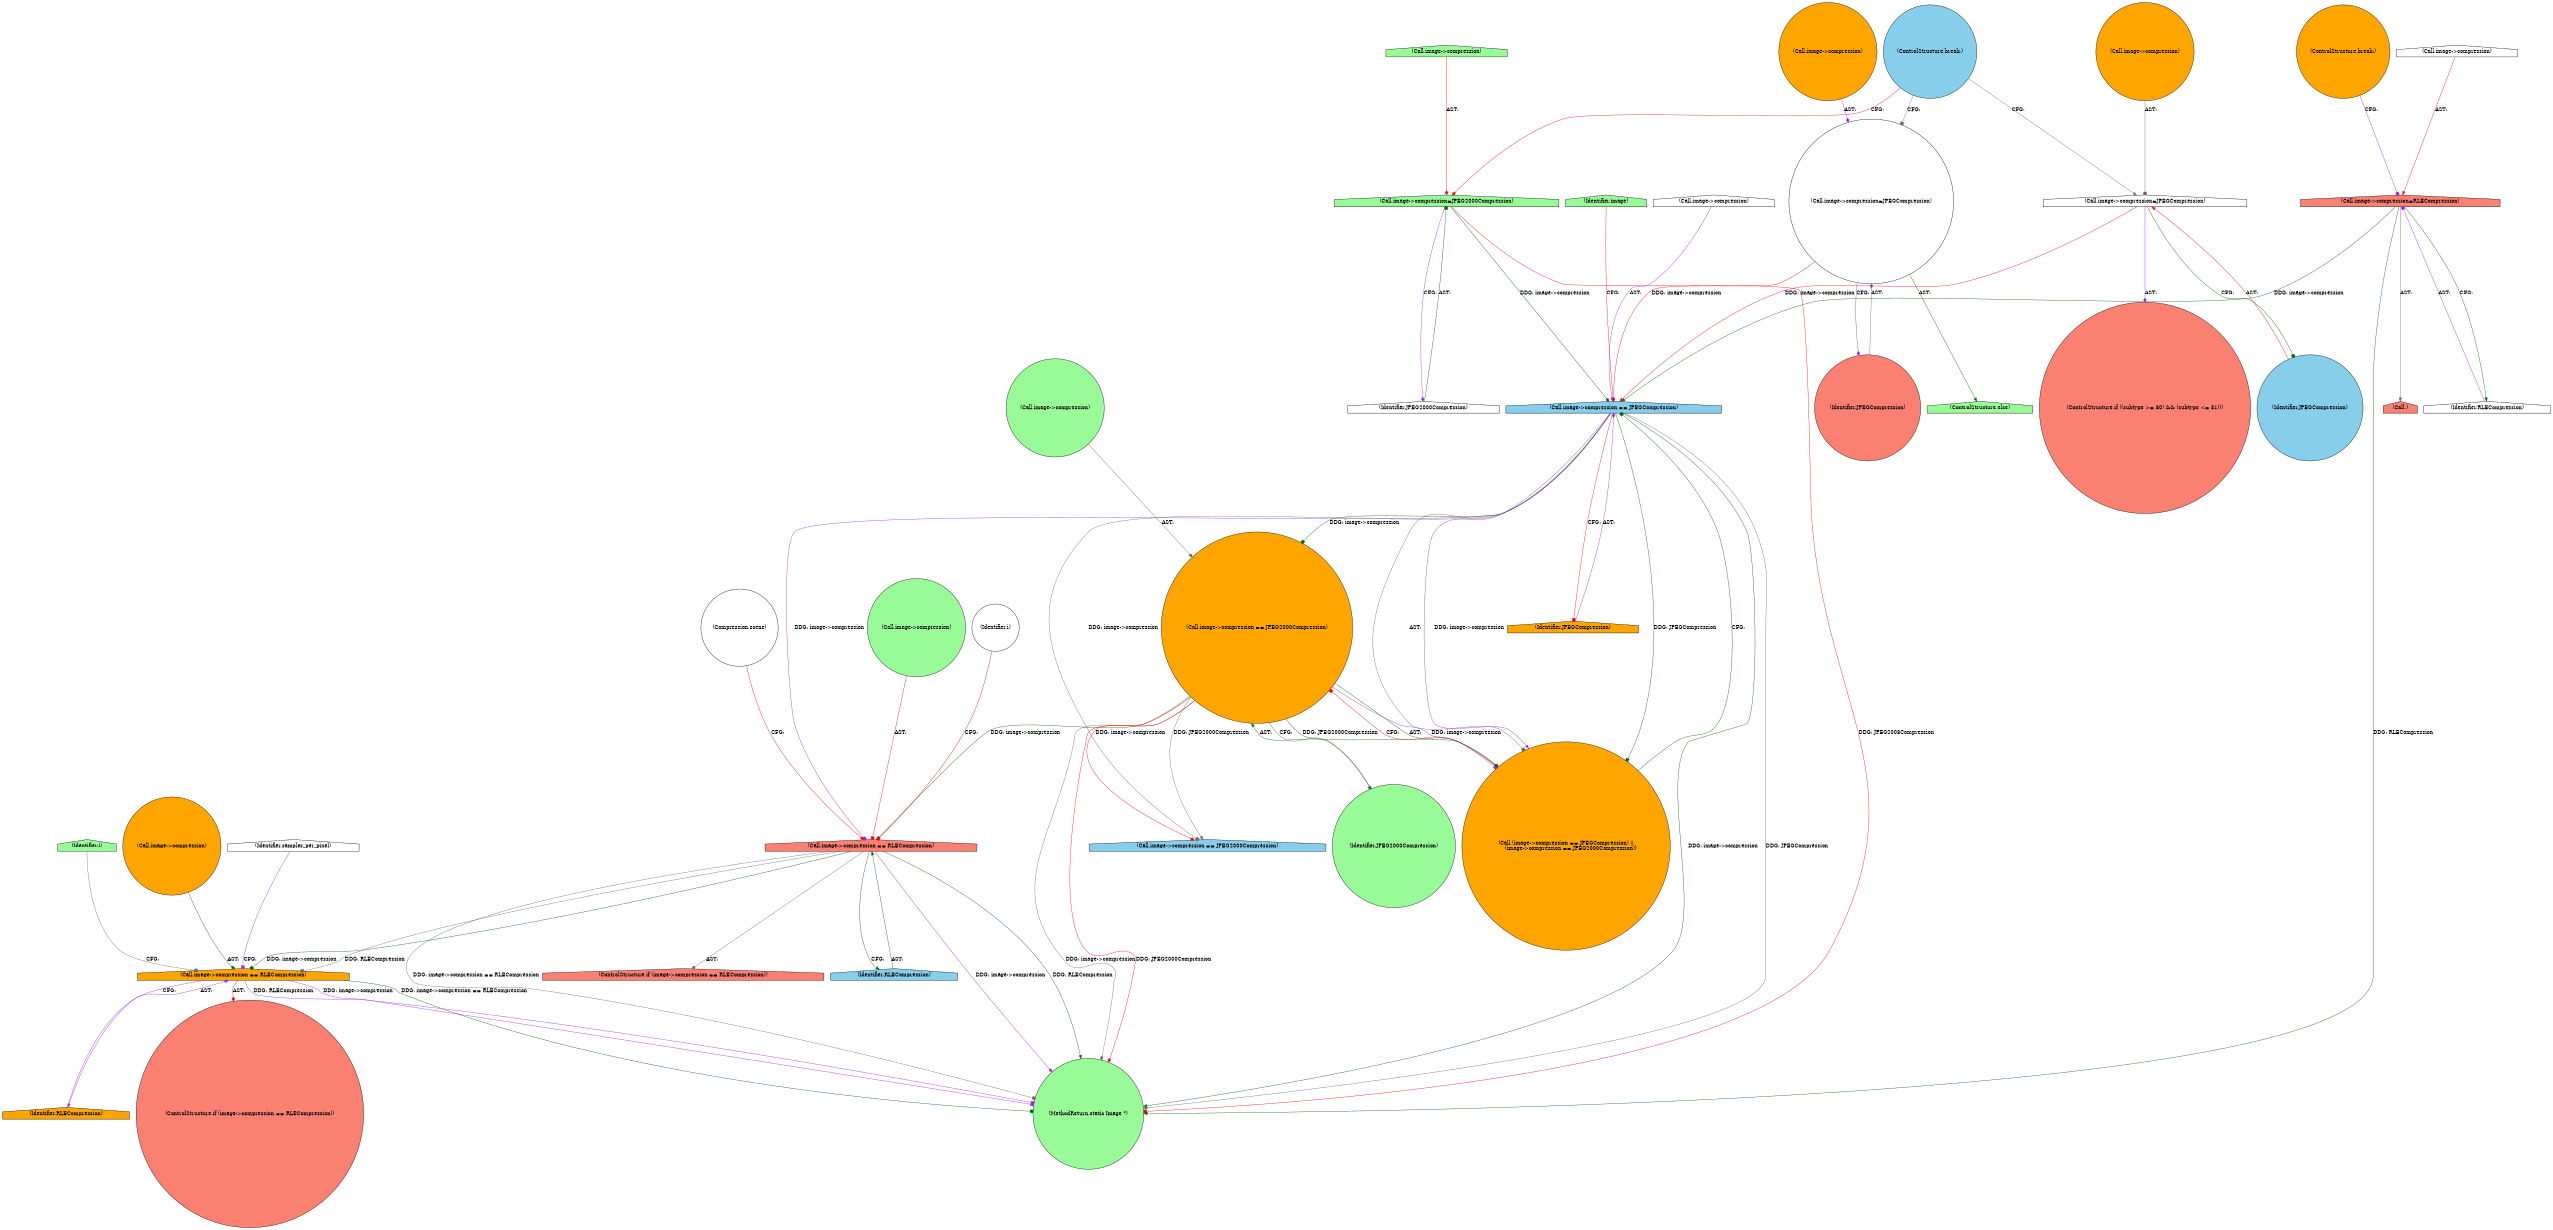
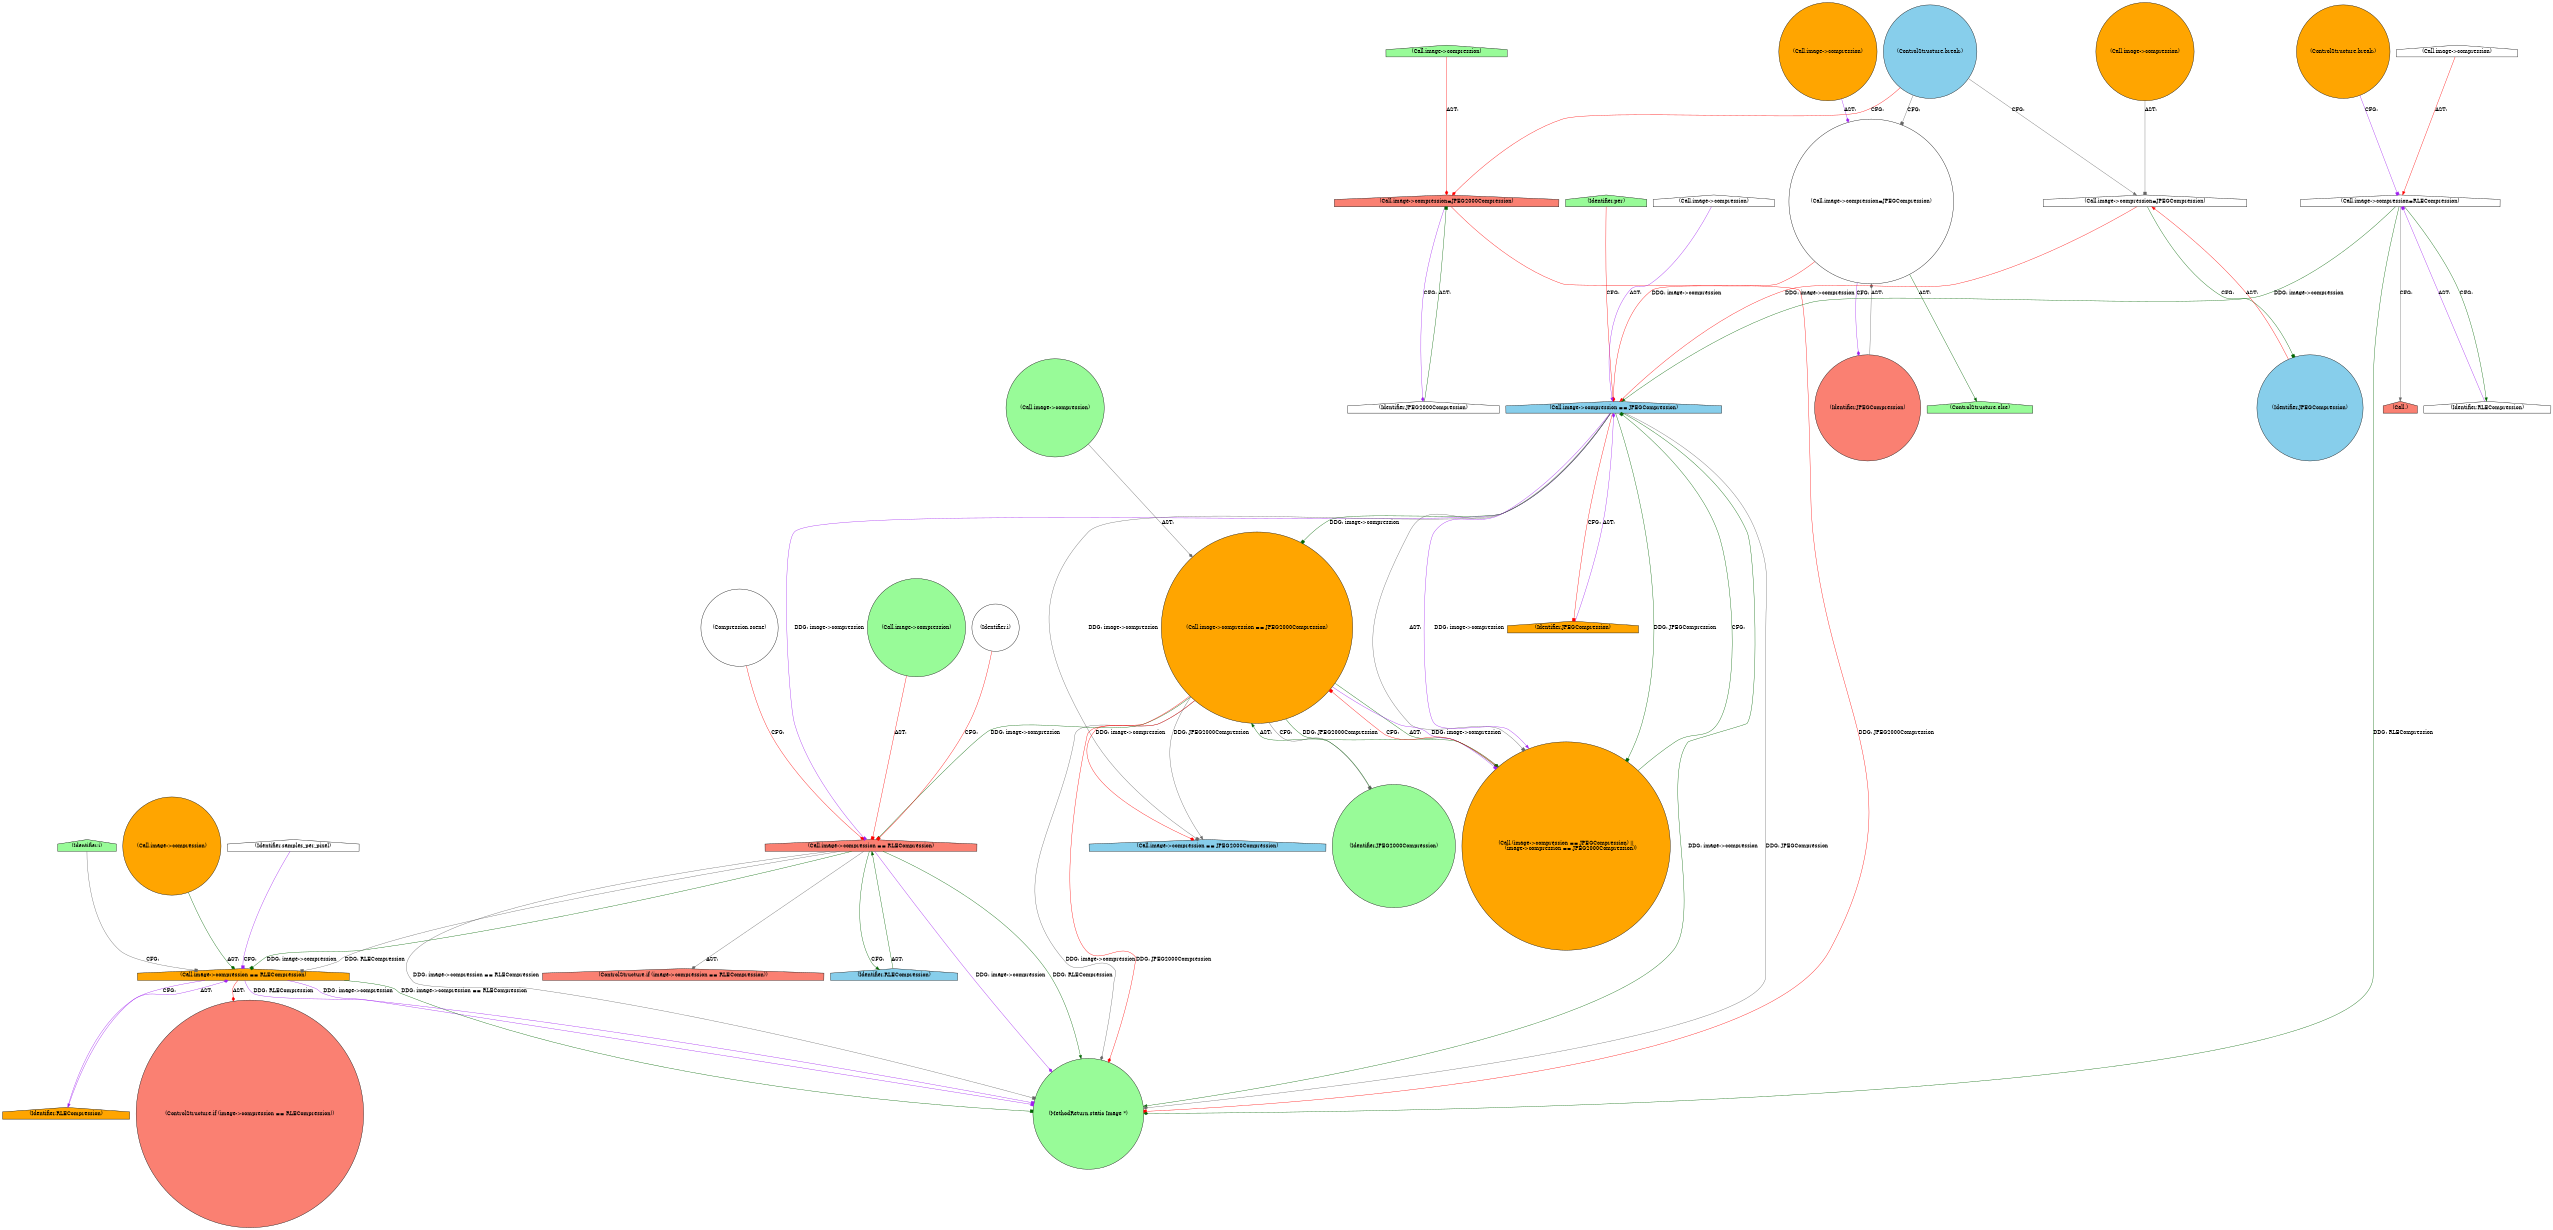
(1447, 201) -> (1447, 201)
(1606, 201) -> (1606, 201)
(2400, 201) -> (2400, 201)
(2407, 293) -> (2407, 293)
(1528, 303) -> none
(2145, 408) -> none
(1896, 733) -> (1896, 733)
(2156, 1059) -> (2156, 1059)
